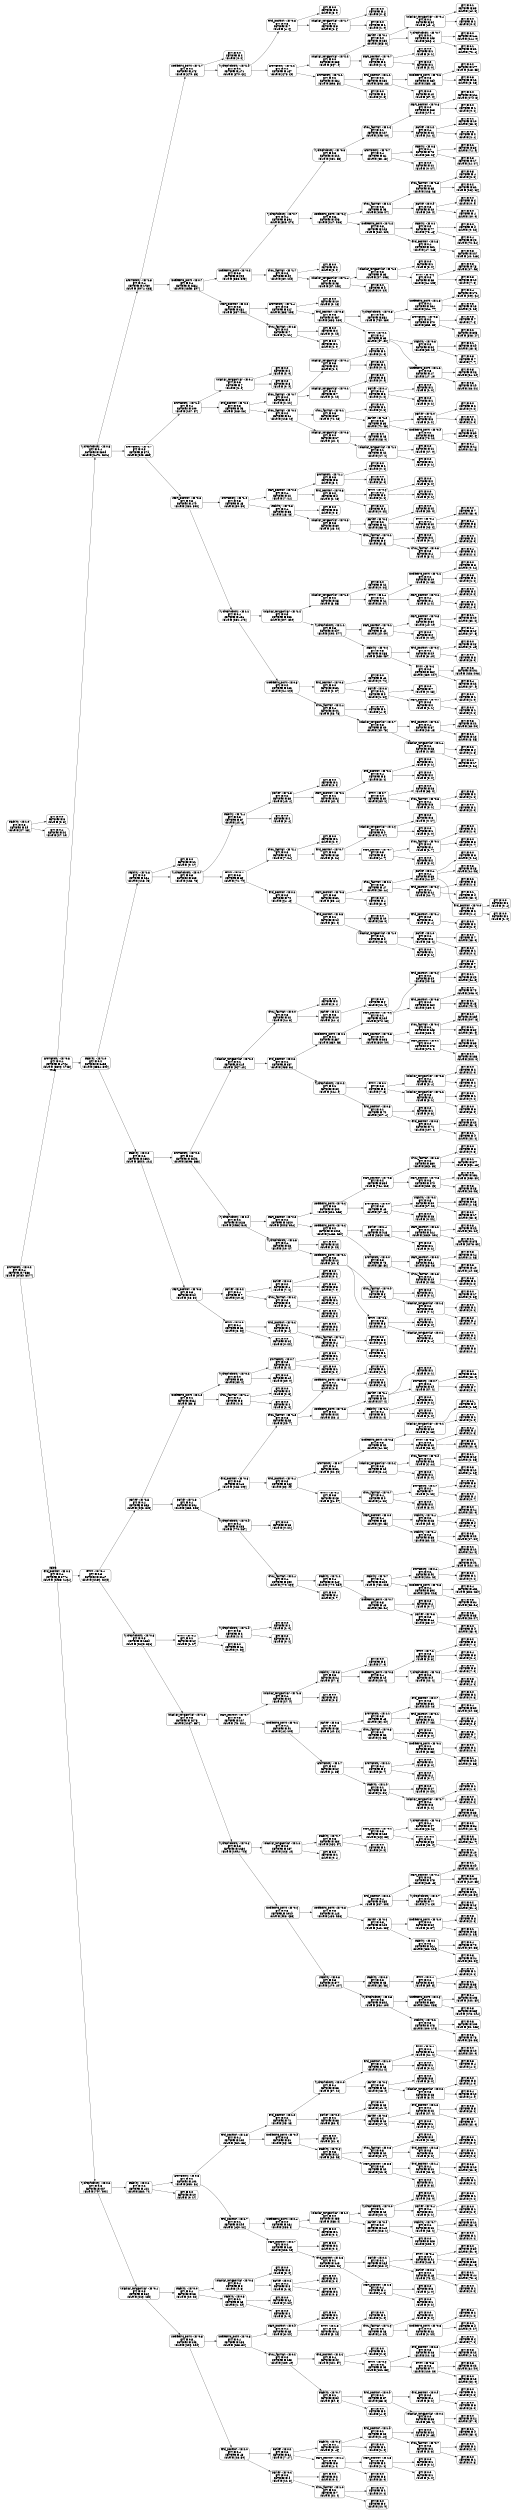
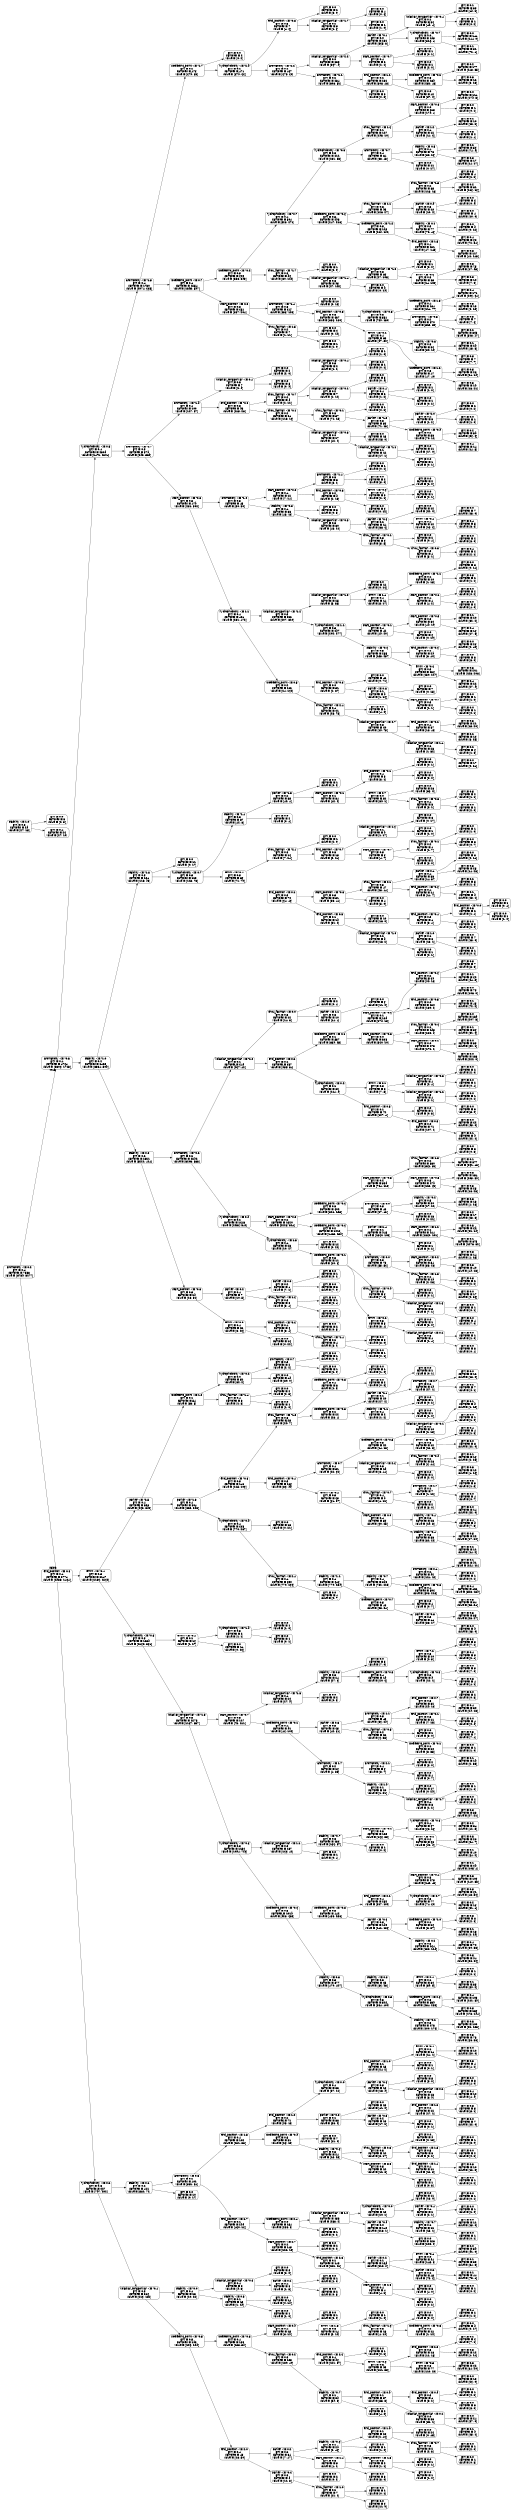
(256, 886) -> none
(448, 888) -> (445, 914)
